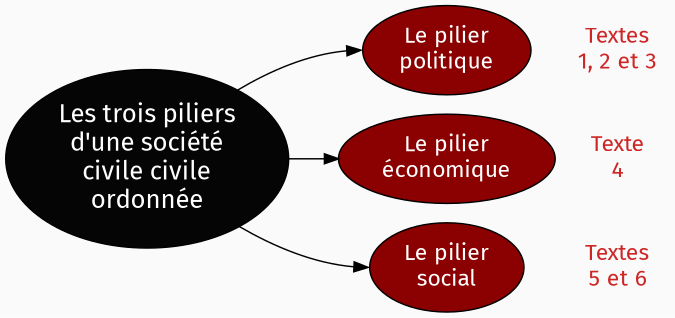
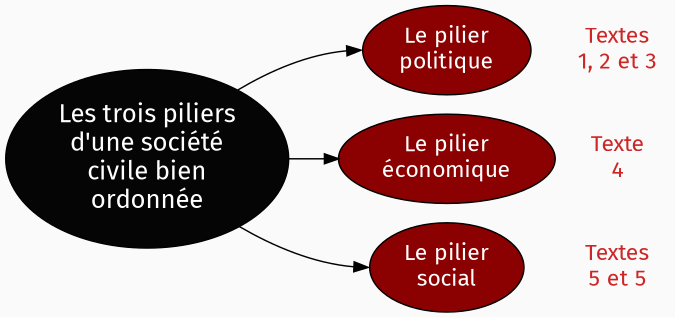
(147, 159) -> (147, 159)
(618, 267) -> (618, 267)
